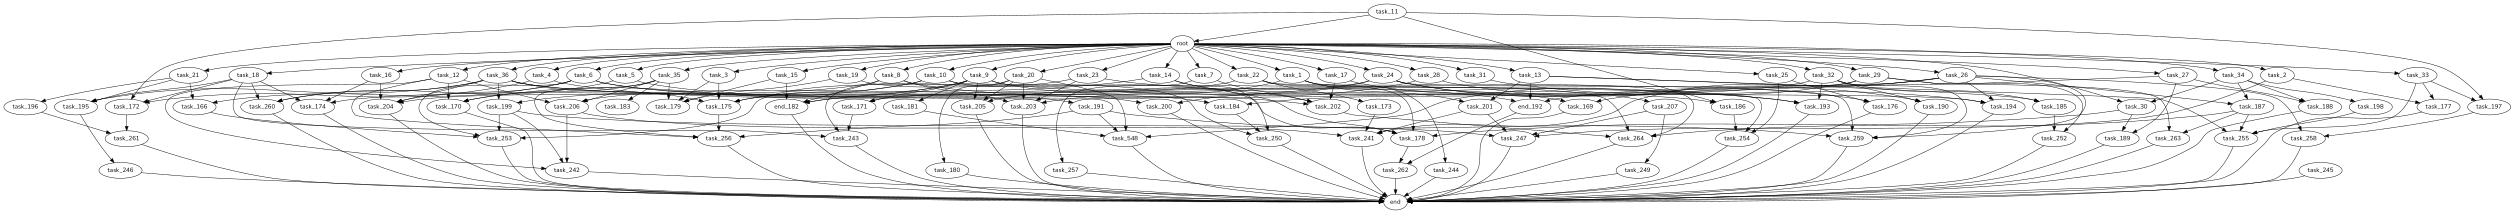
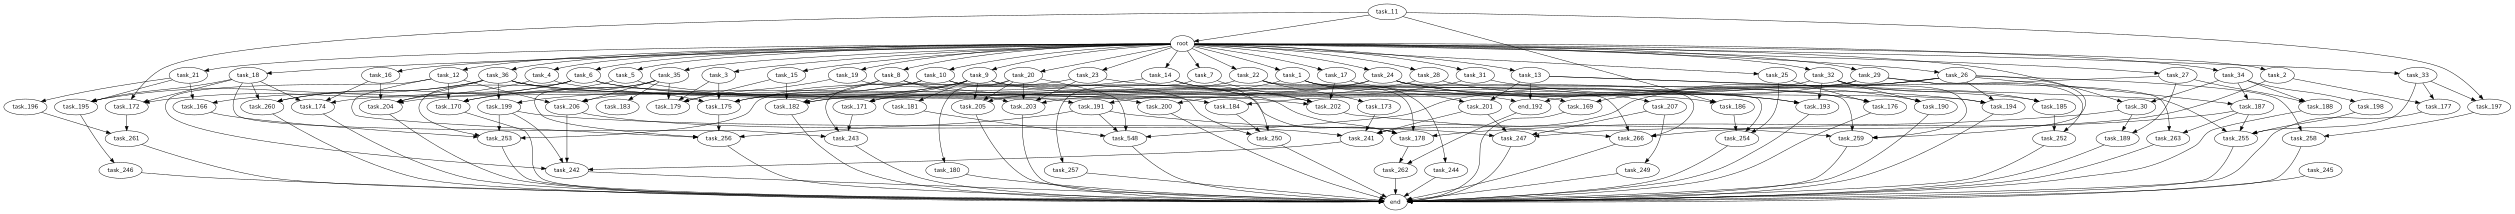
none -> (1288, 95)
(787, 107) -> (787, 107)
(1631, 139) -> (1631, 139)
(1367, 173) -> (968, 160)
